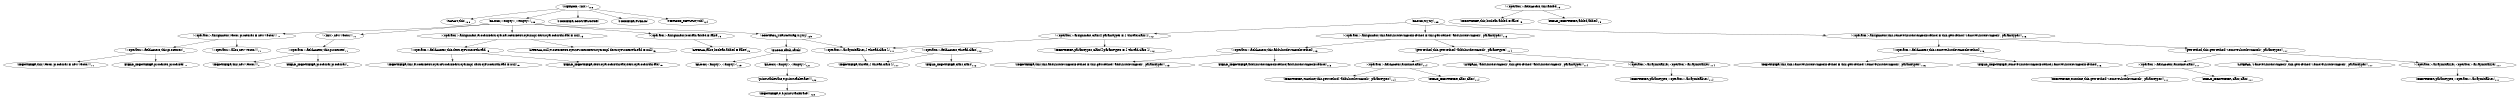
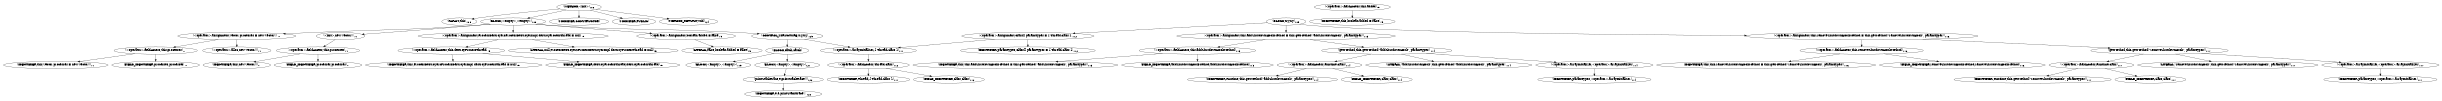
(1575, 22) -> none
(863, 57) -> (868, 57)
